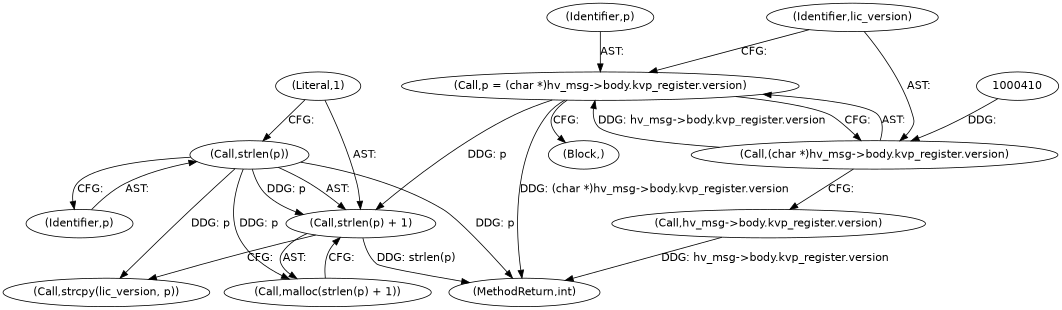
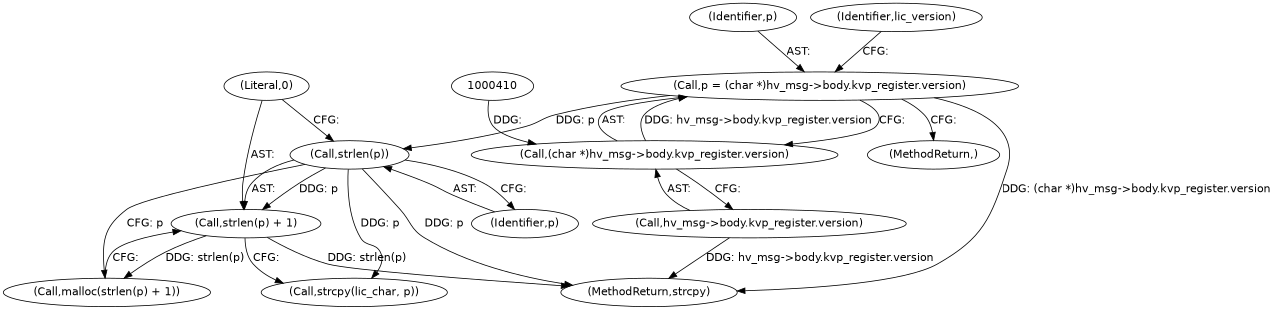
(898, 81) -> (670, 198)
(318, 86) -> (267, 86)
(463, 144) -> (540, 121)
(584, 155) -> (934, 155)
(259, 224) -> (145, 224)
(296, 258) -> (205, 258)
(106, 292) -> (354, 292)
(524, 292) -> (649, 292)
